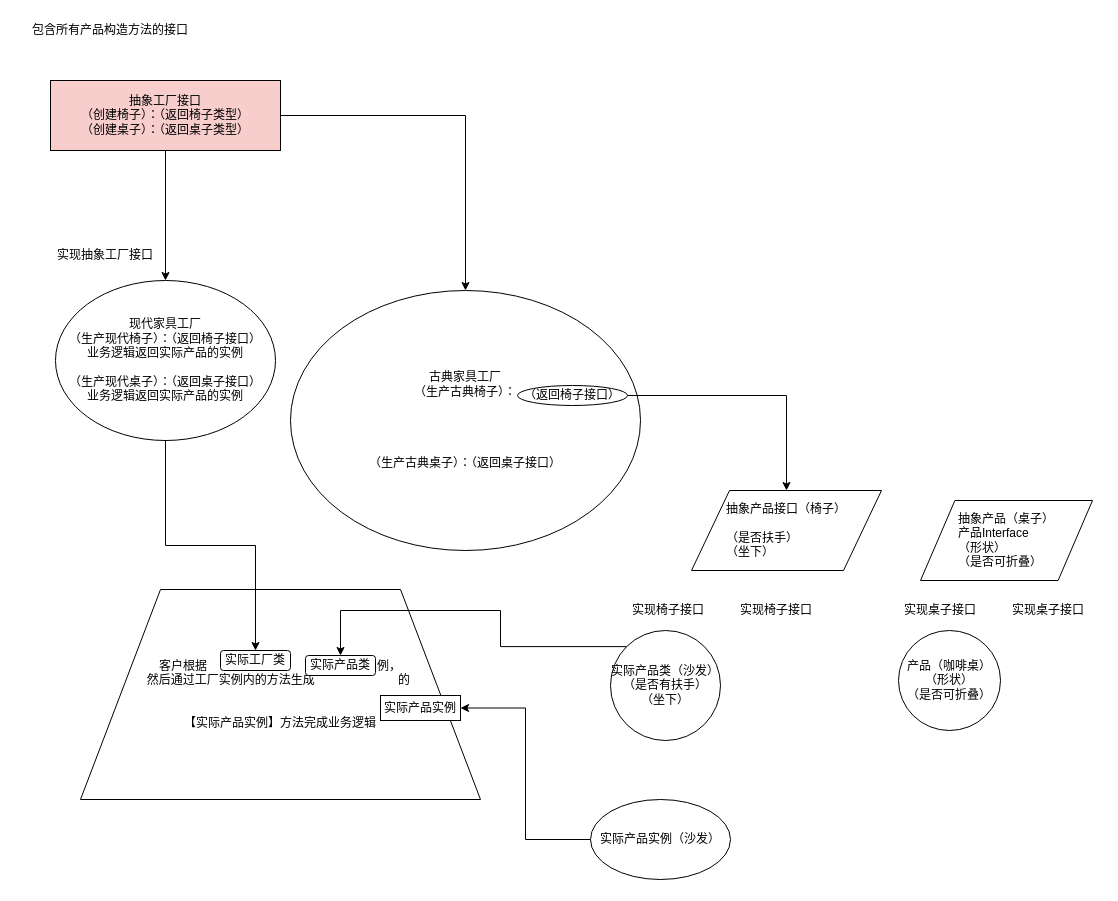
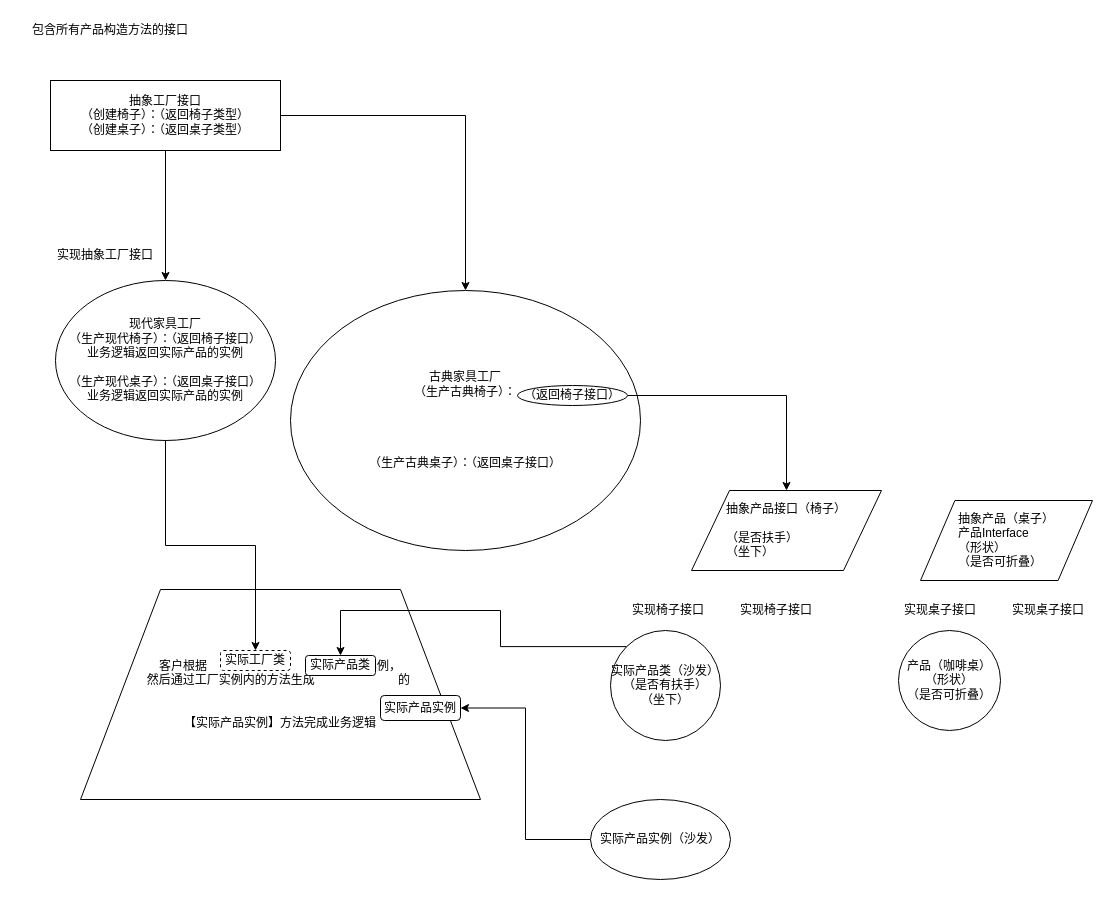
(166, 116) -> (166, 116)
(256, 661) -> (256, 661)
(421, 708) -> (421, 708)
